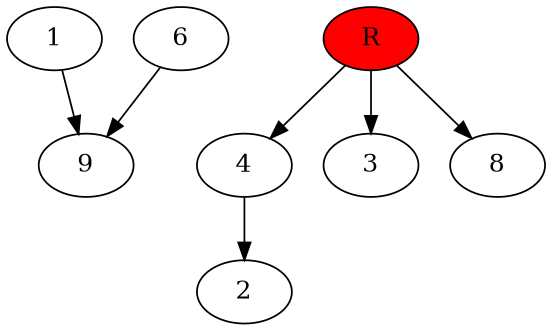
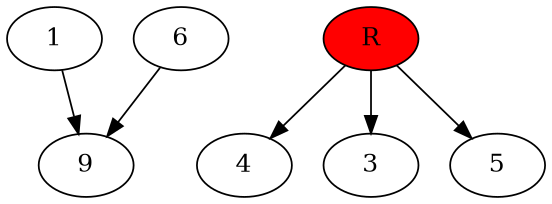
(498, 165) -> (498, 165)
(244, 292) -> none
